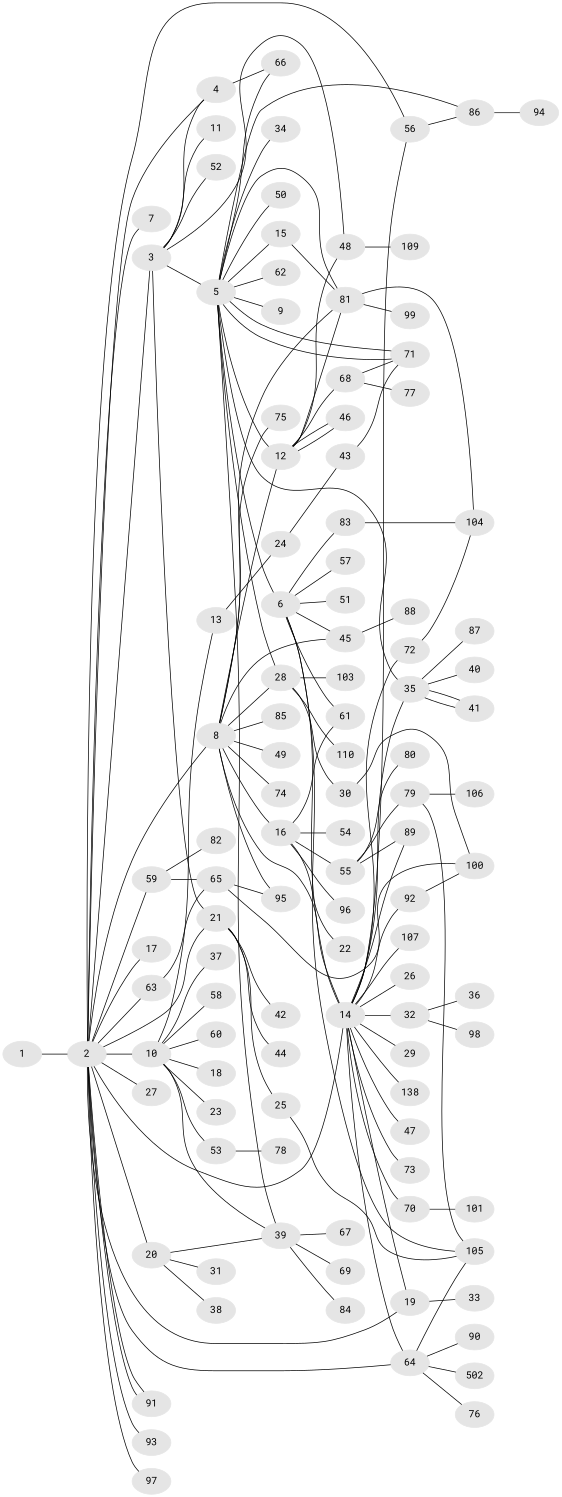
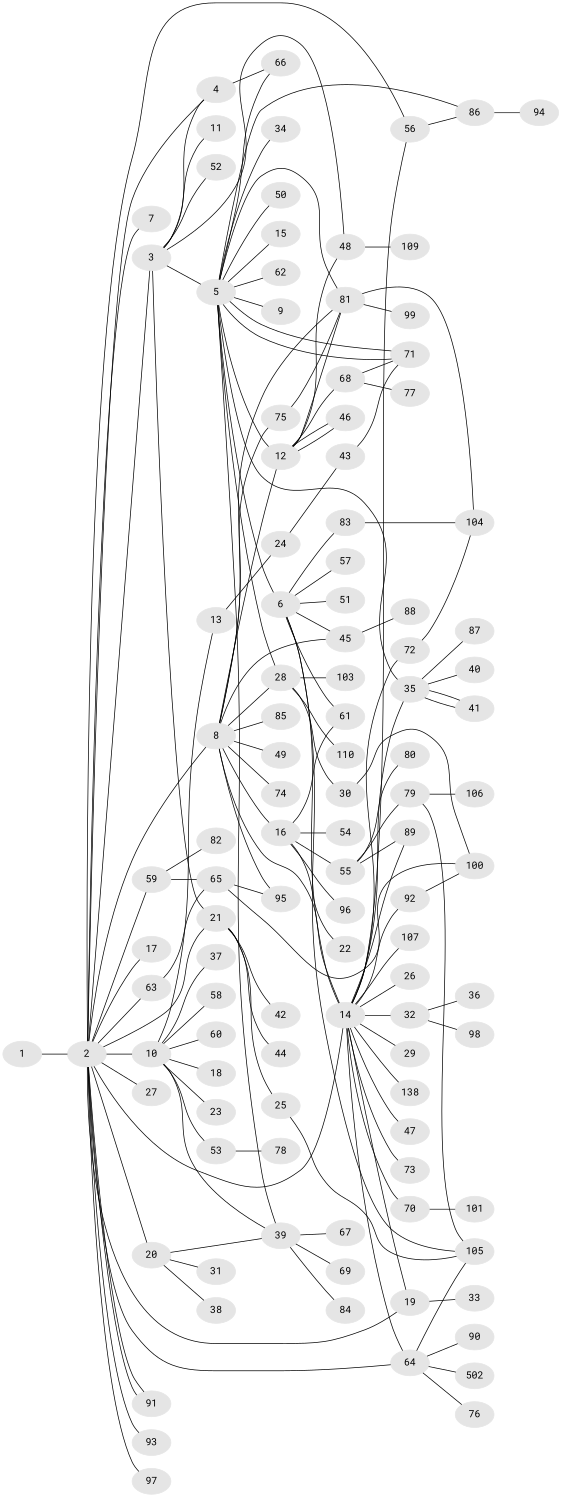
(313, 267) -> (324, 349)
